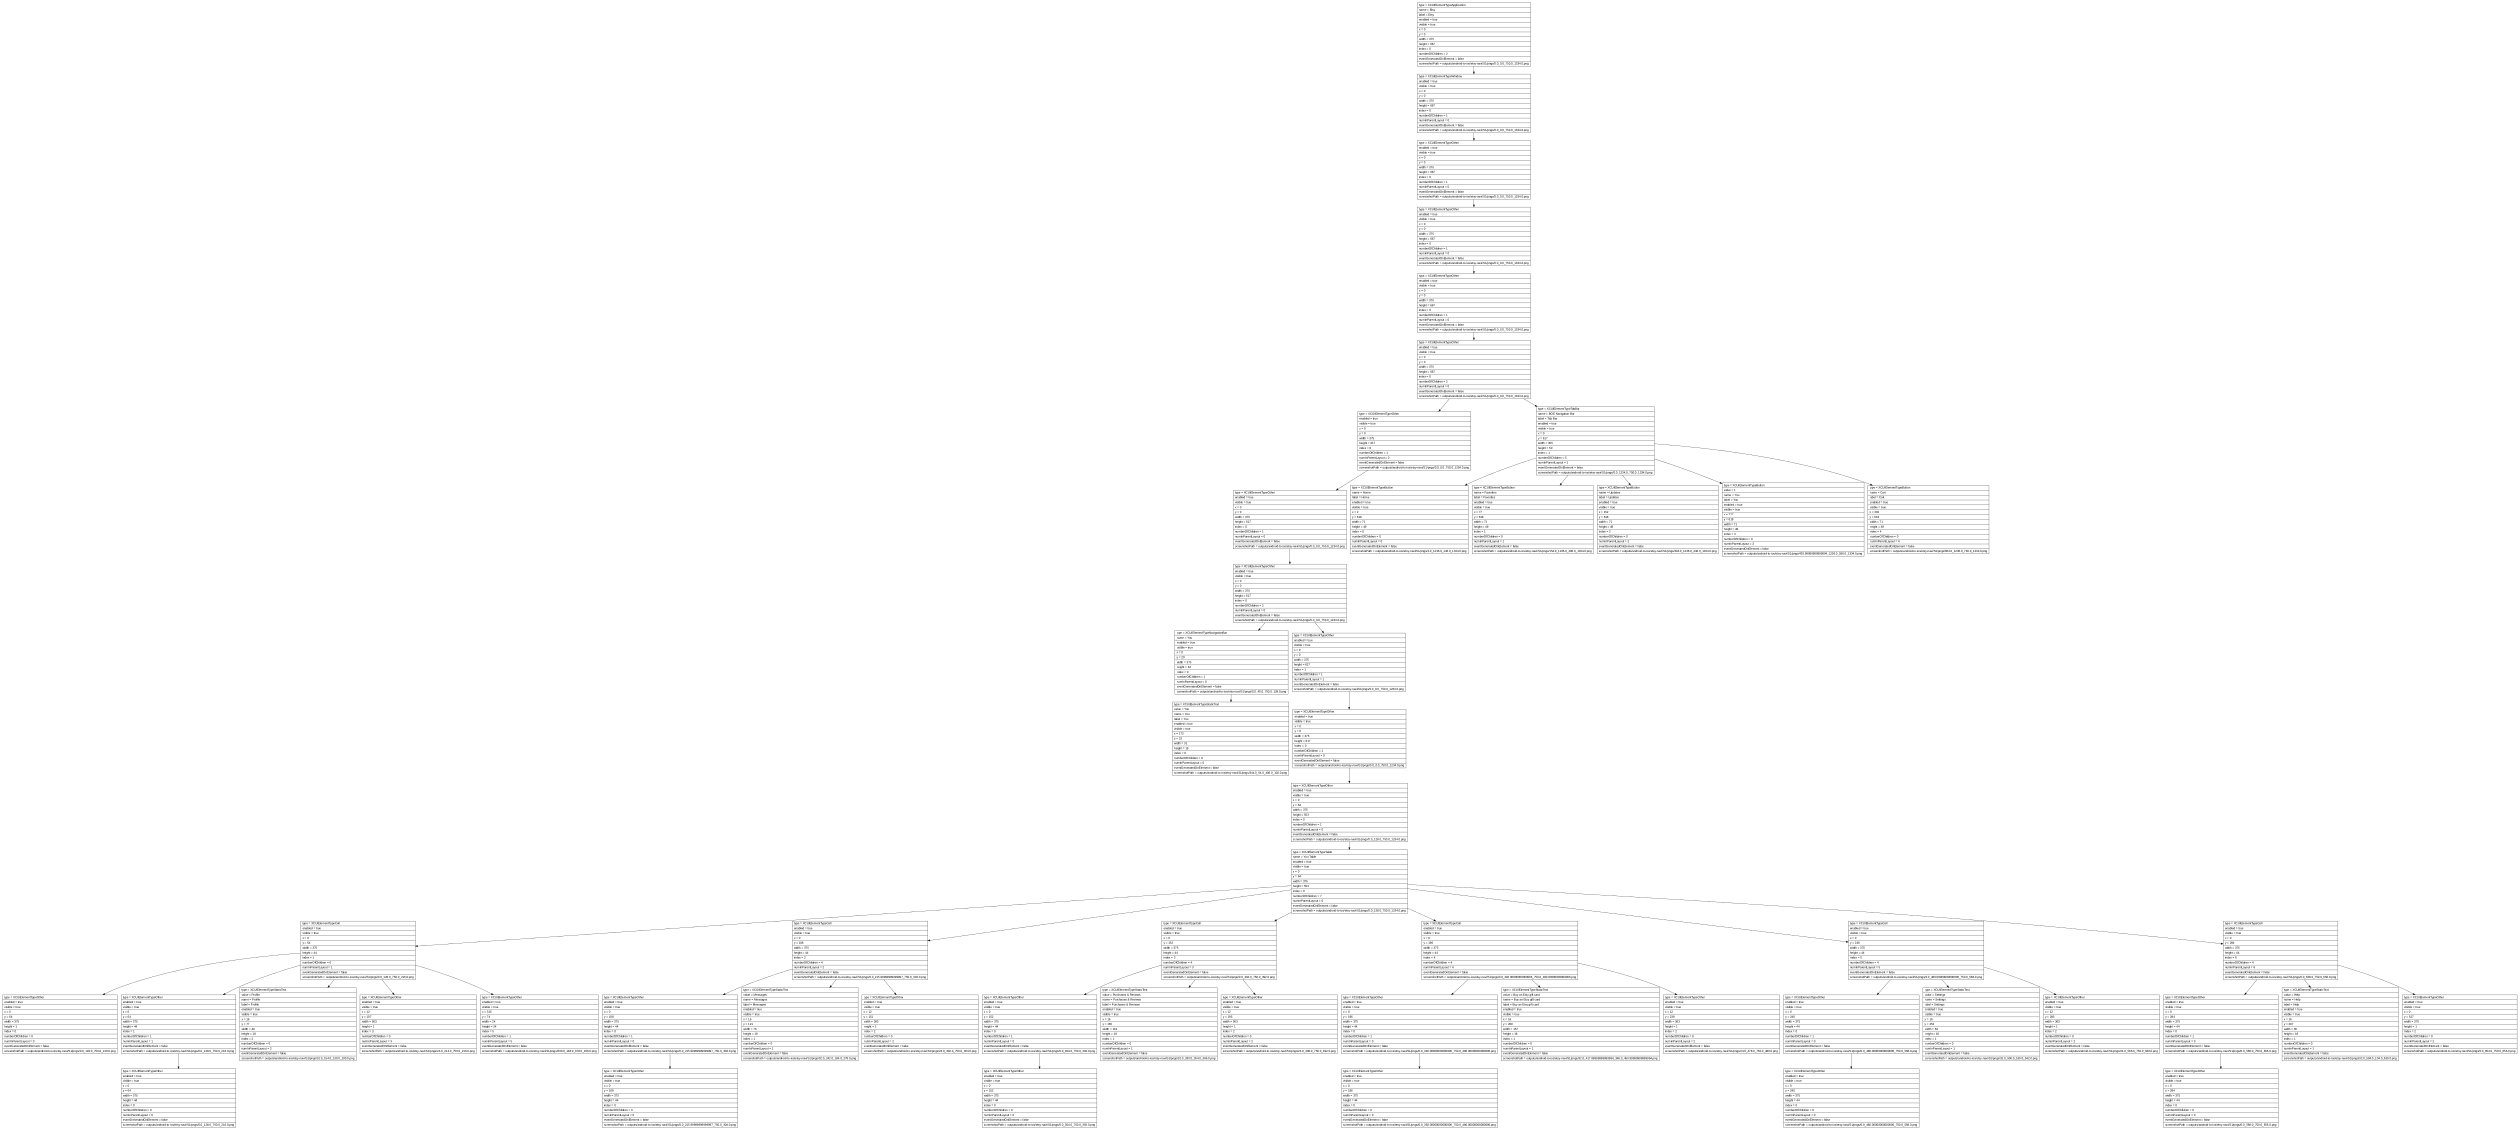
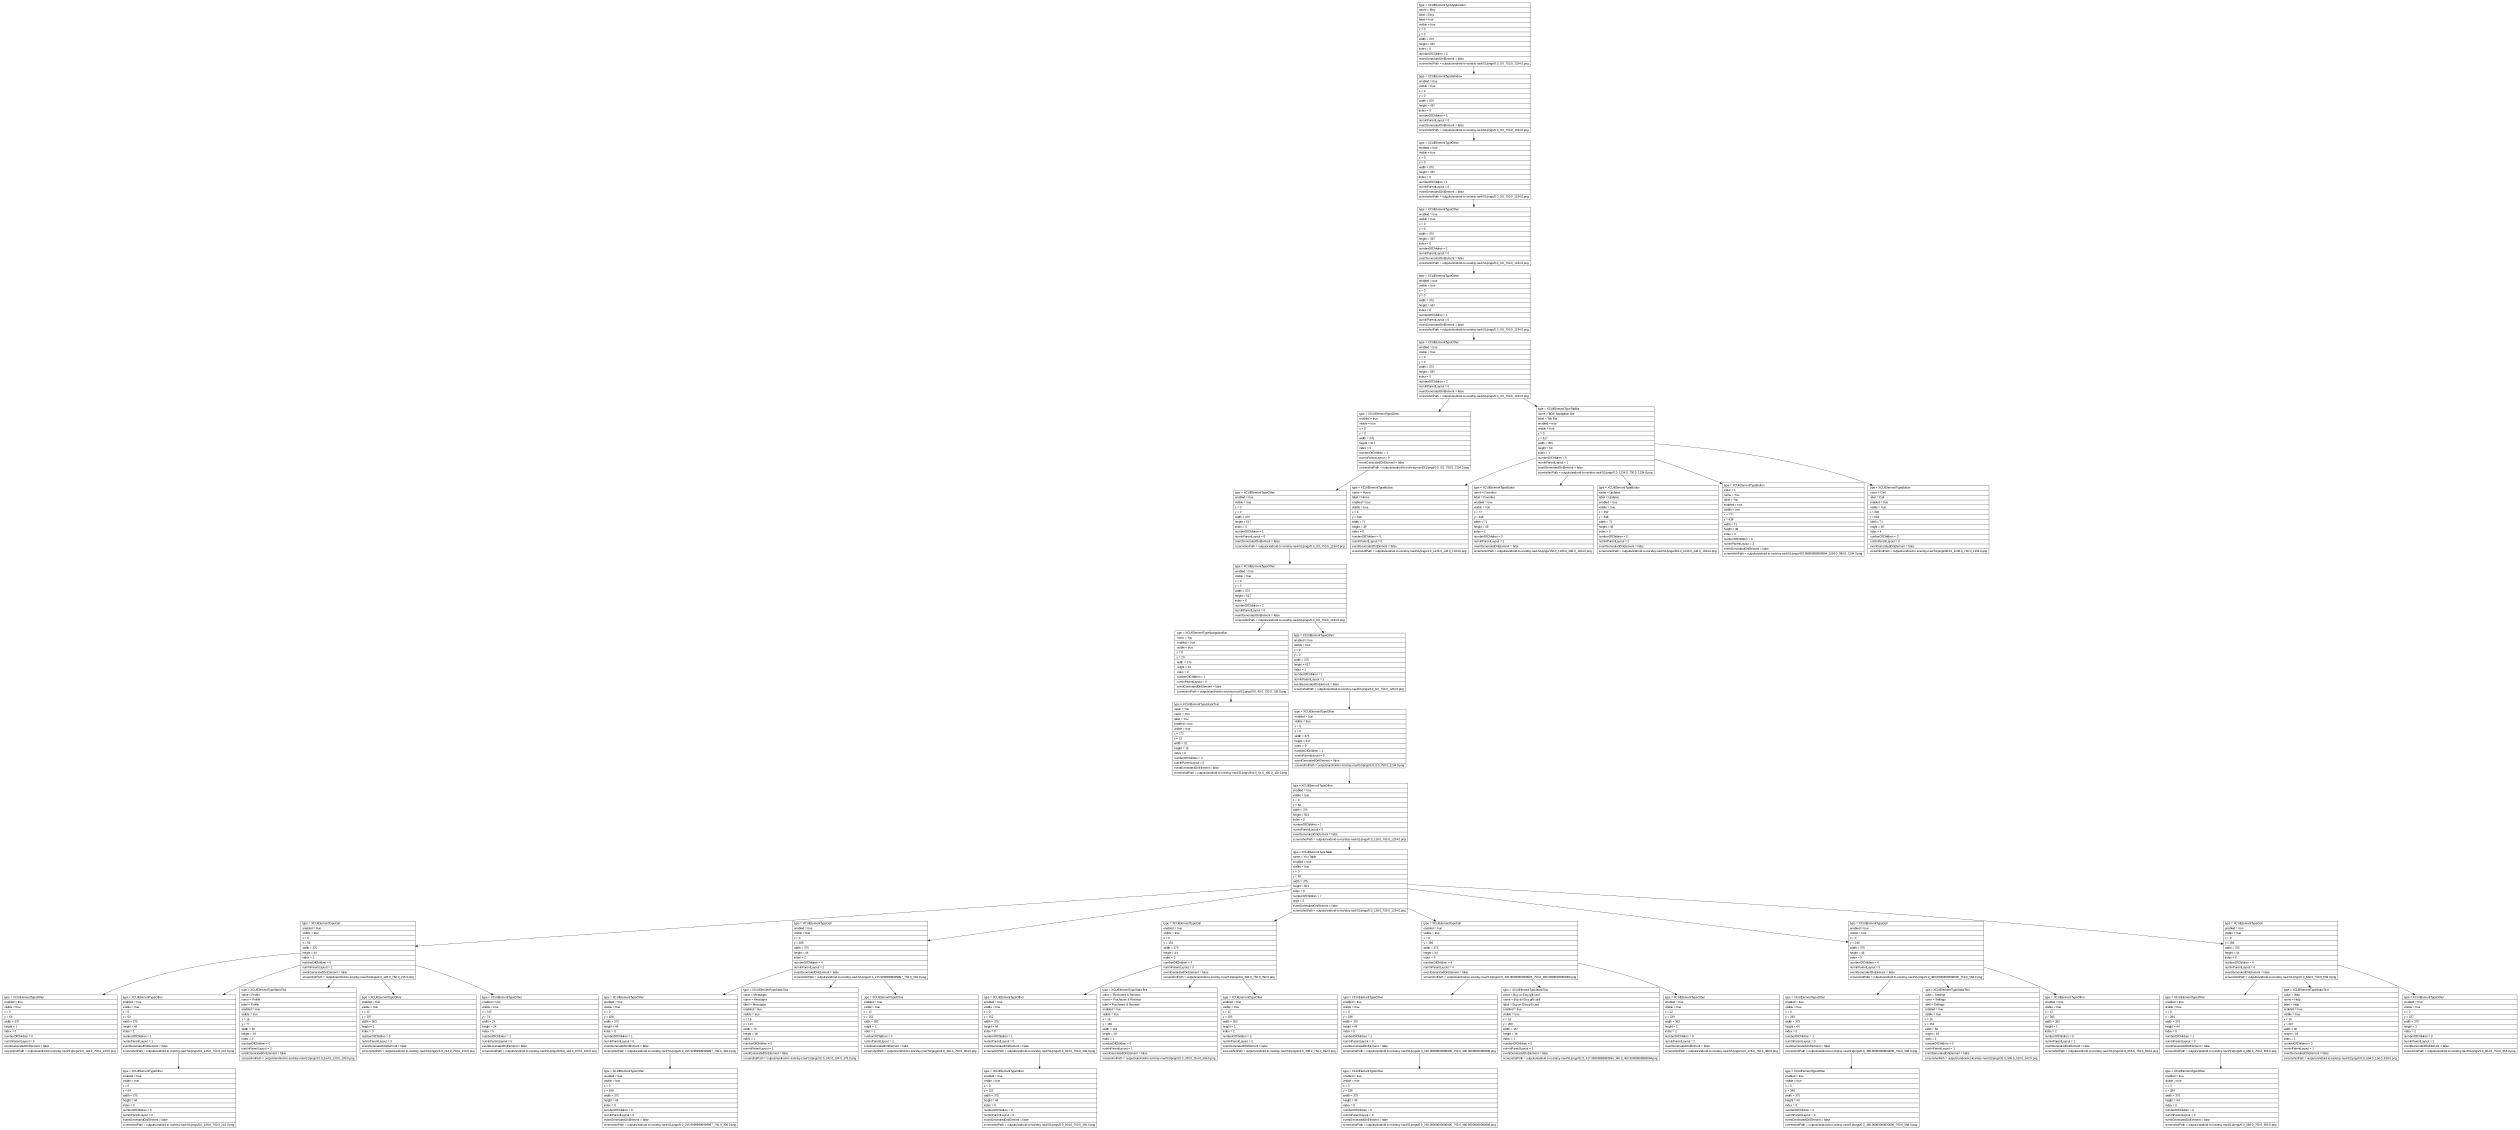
(1428, 20) -> (1426, 20)
(1308, 901) -> (1298, 901)
